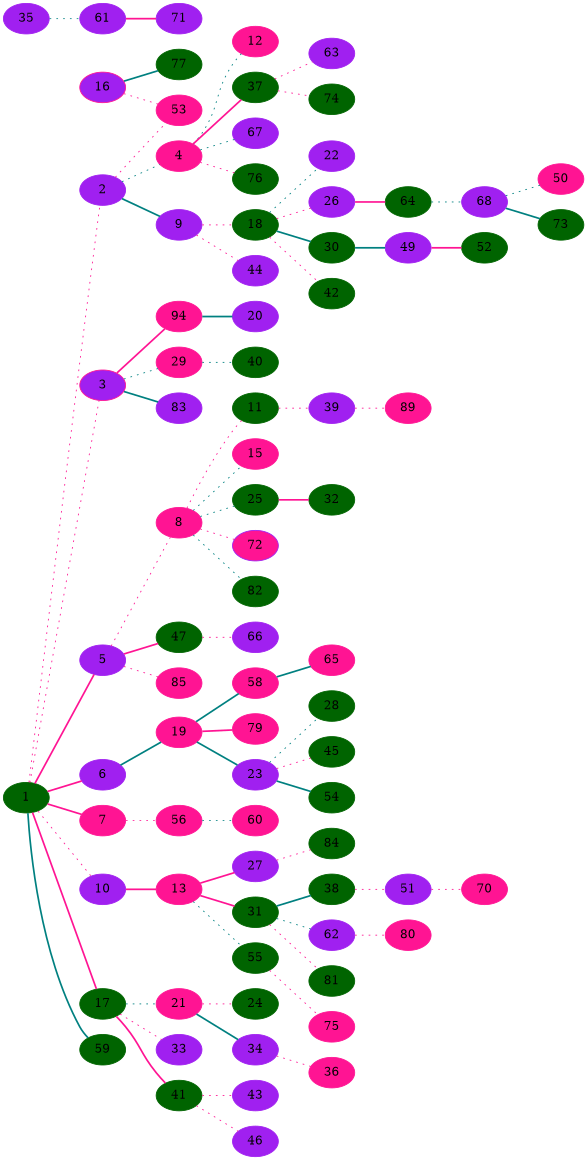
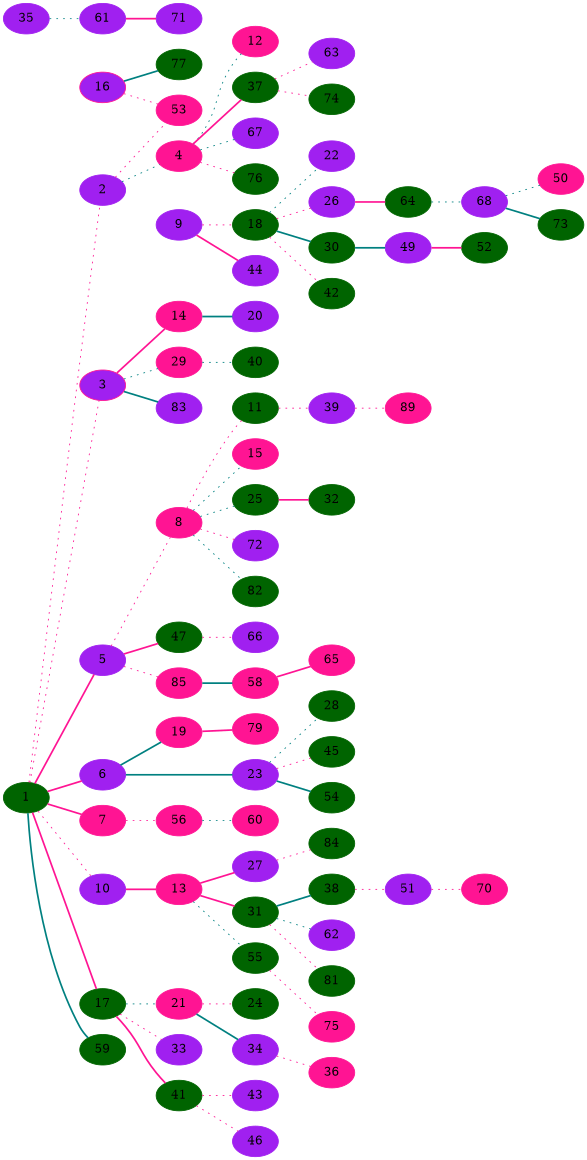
(141, 208) -> none
(217, 248) -> (217, 248)
(179, 317) -> (179, 317)
(255, 546) -> (255, 546)
(294, 672) -> (294, 672)
(217, 708) -> (217, 683)
(217, 754) -> (179, 775)
(408, 935) -> none
